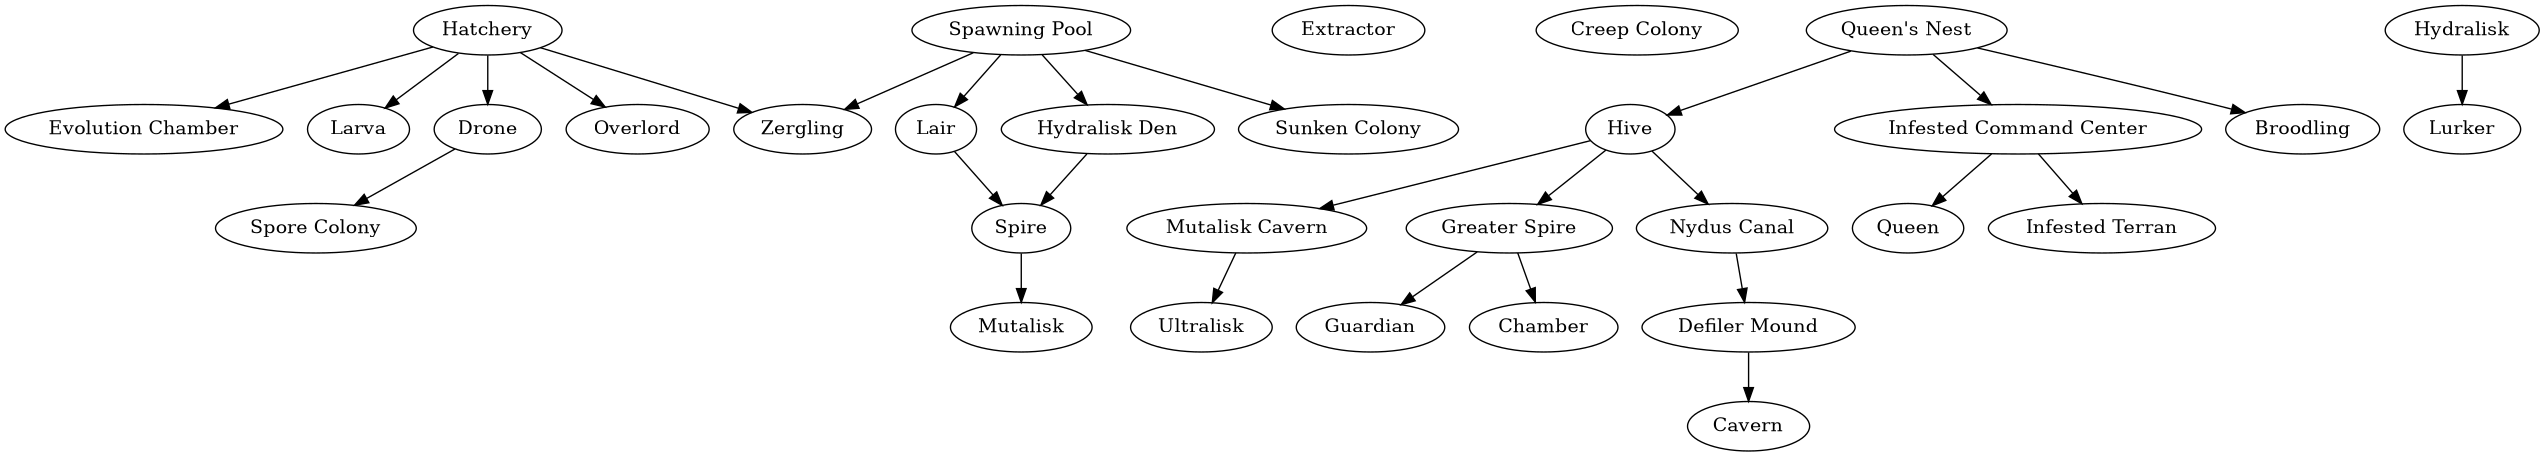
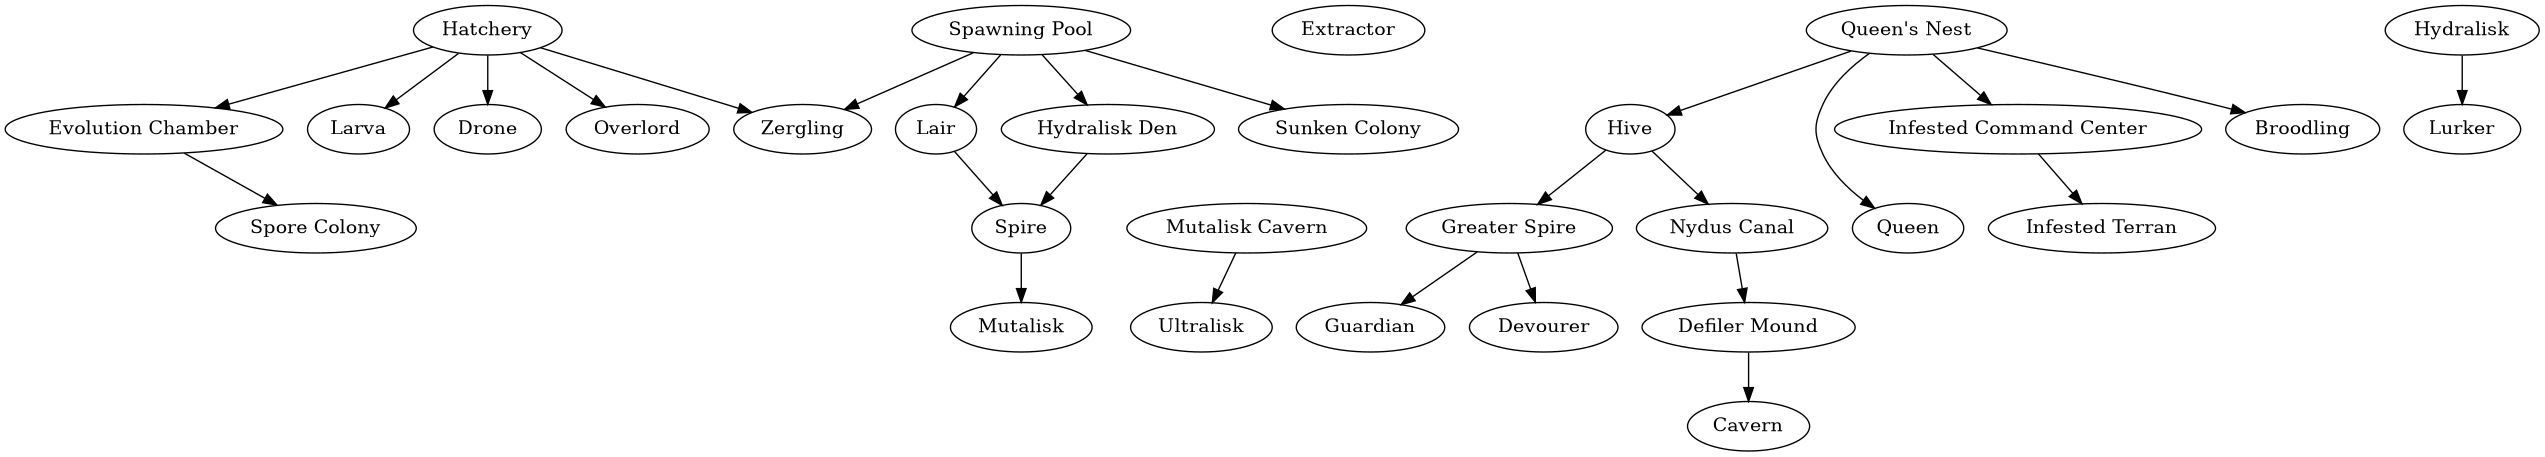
(1637, 30) -> none
(1462, 173) -> none
(411, 174) -> (225, 176)
(1967, 175) -> (1816, 125)
(1544, 327) -> (1544, 327)
